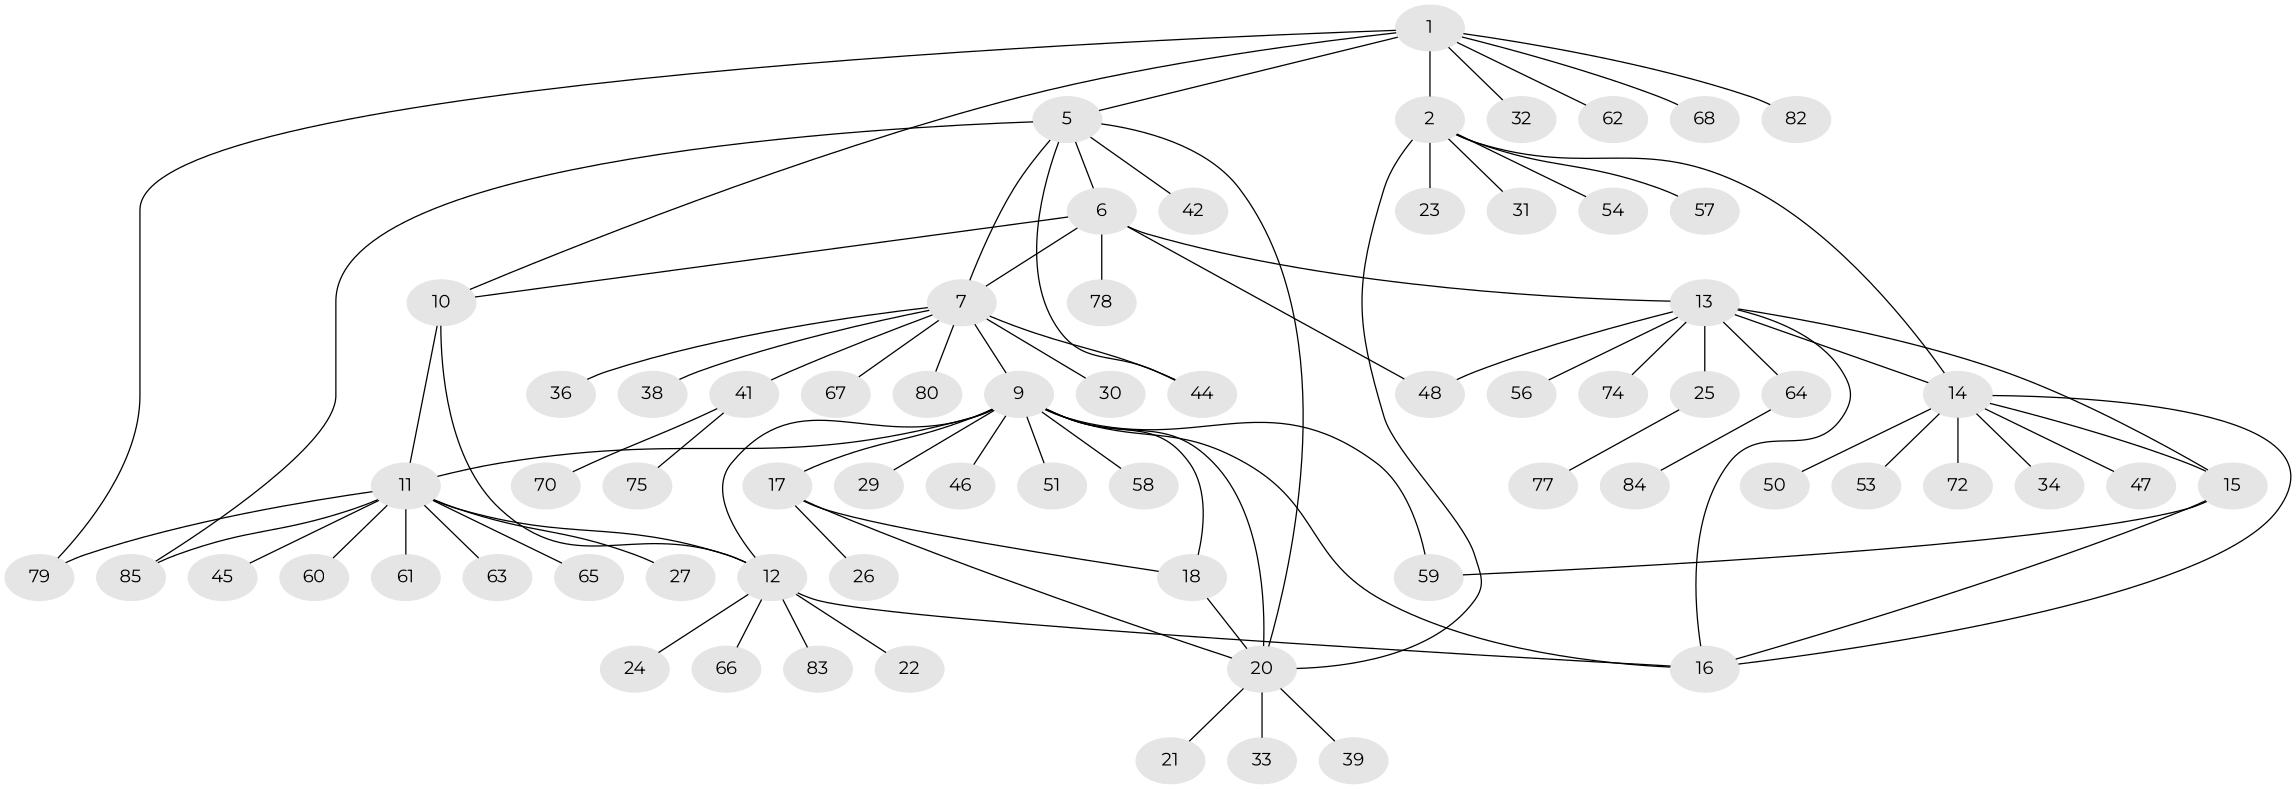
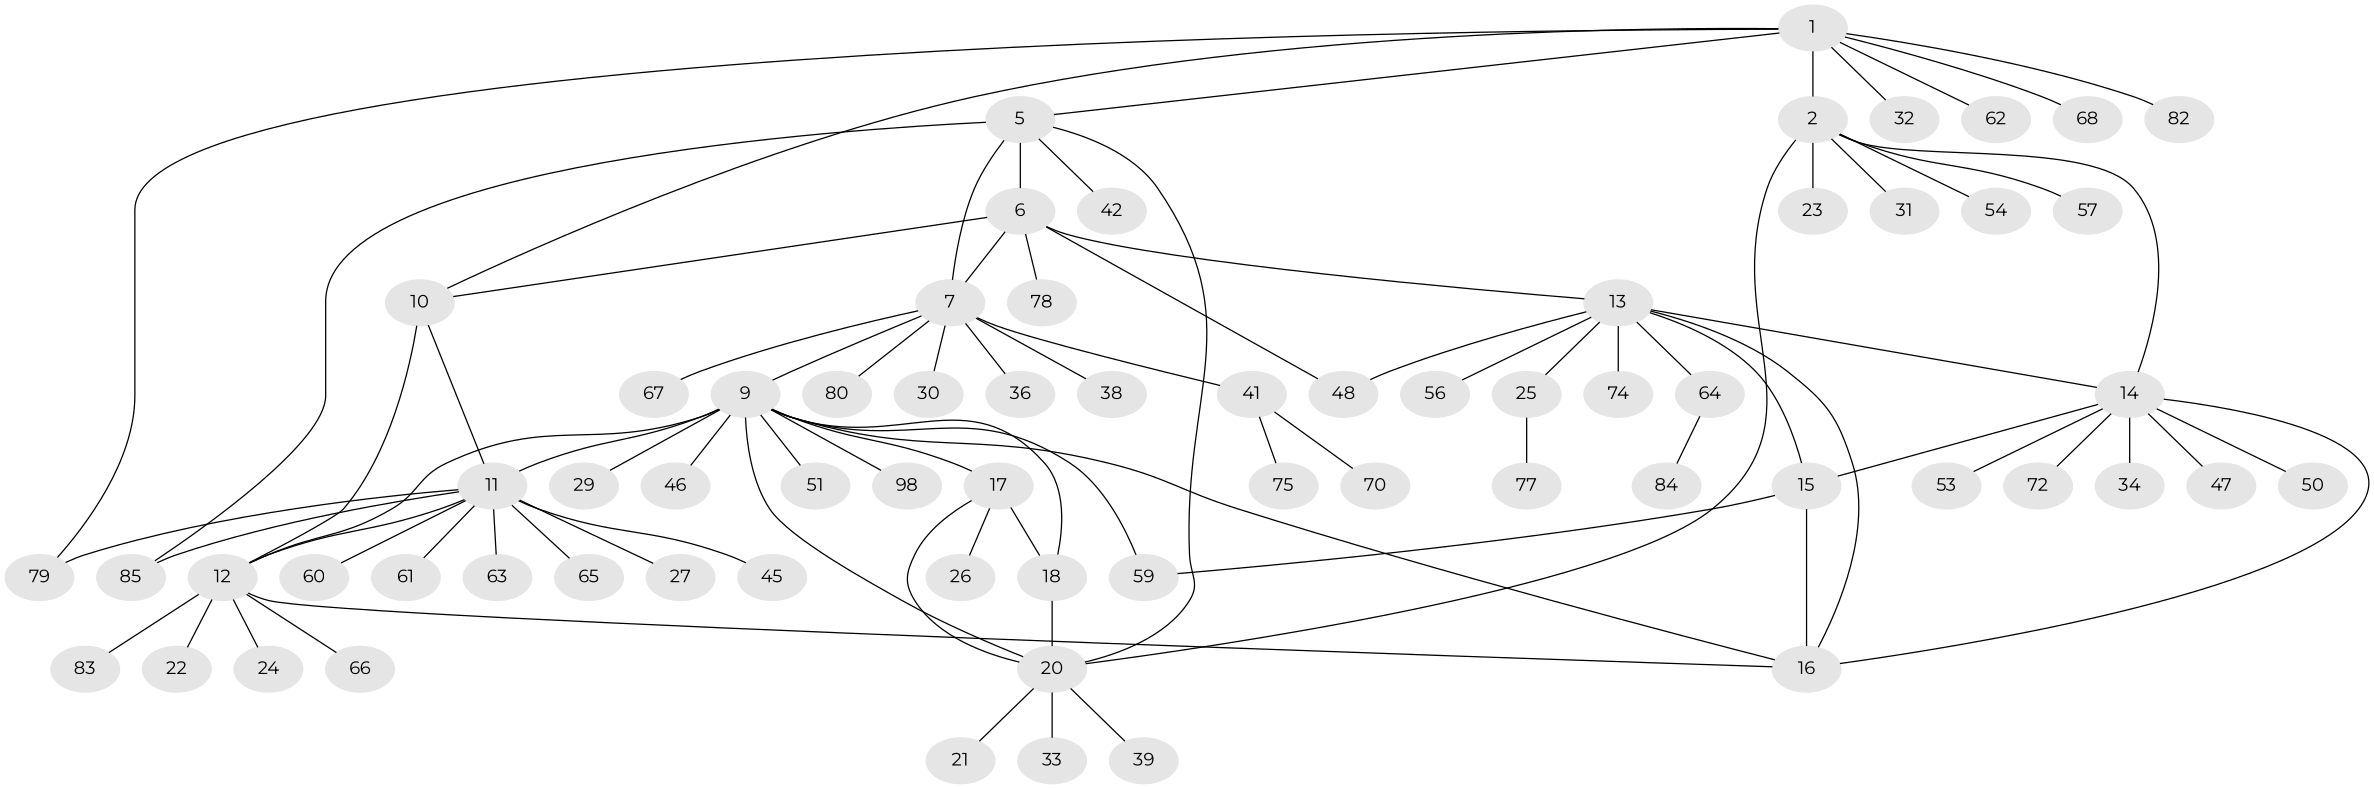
(1202, 394) -> none
(1144, 486) -> (907, 486)
